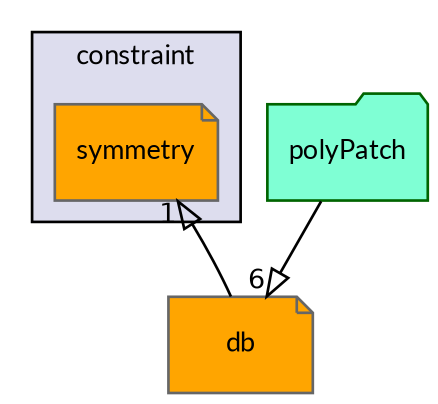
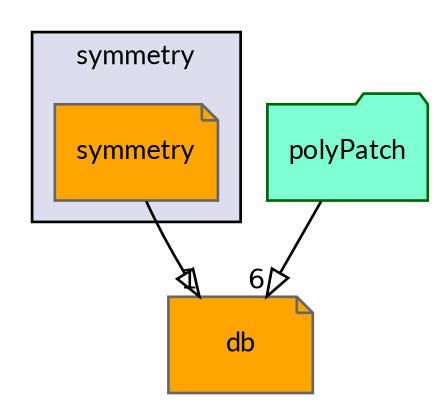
(136, 57) -> (136, 57)
(213, 260) -> (166, 240)
